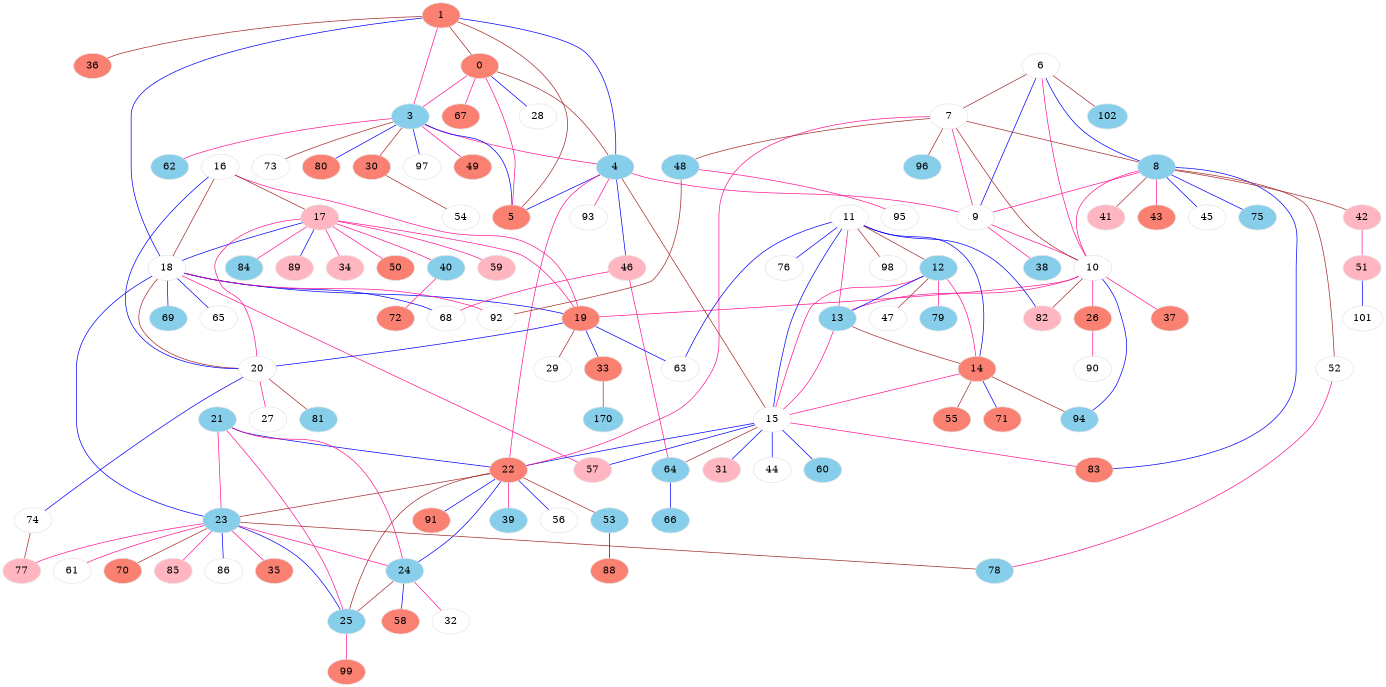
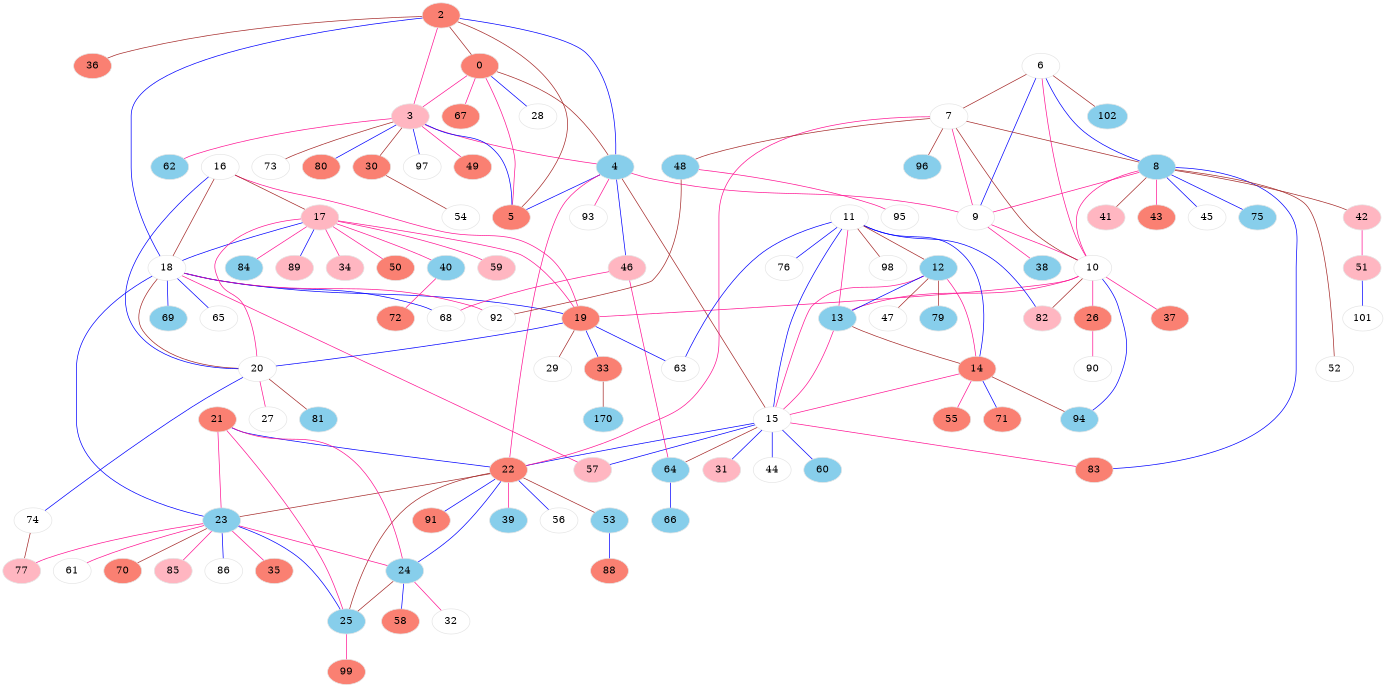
(441, 15) -> (441, 15)
(410, 116) -> (410, 116)
(938, 289) -> (938, 289)
(964, 394) -> (964, 394)
(217, 419) -> (217, 419)
(995, 571) -> none
